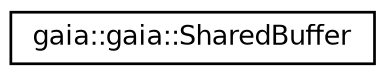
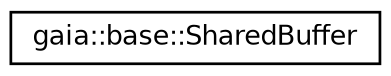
(193, 38) -> (195, 38)
